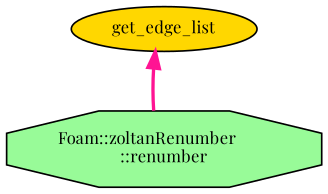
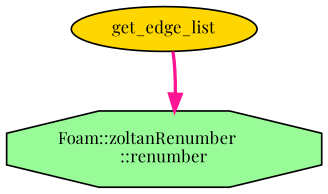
(153, 89) -> (175, 73)
